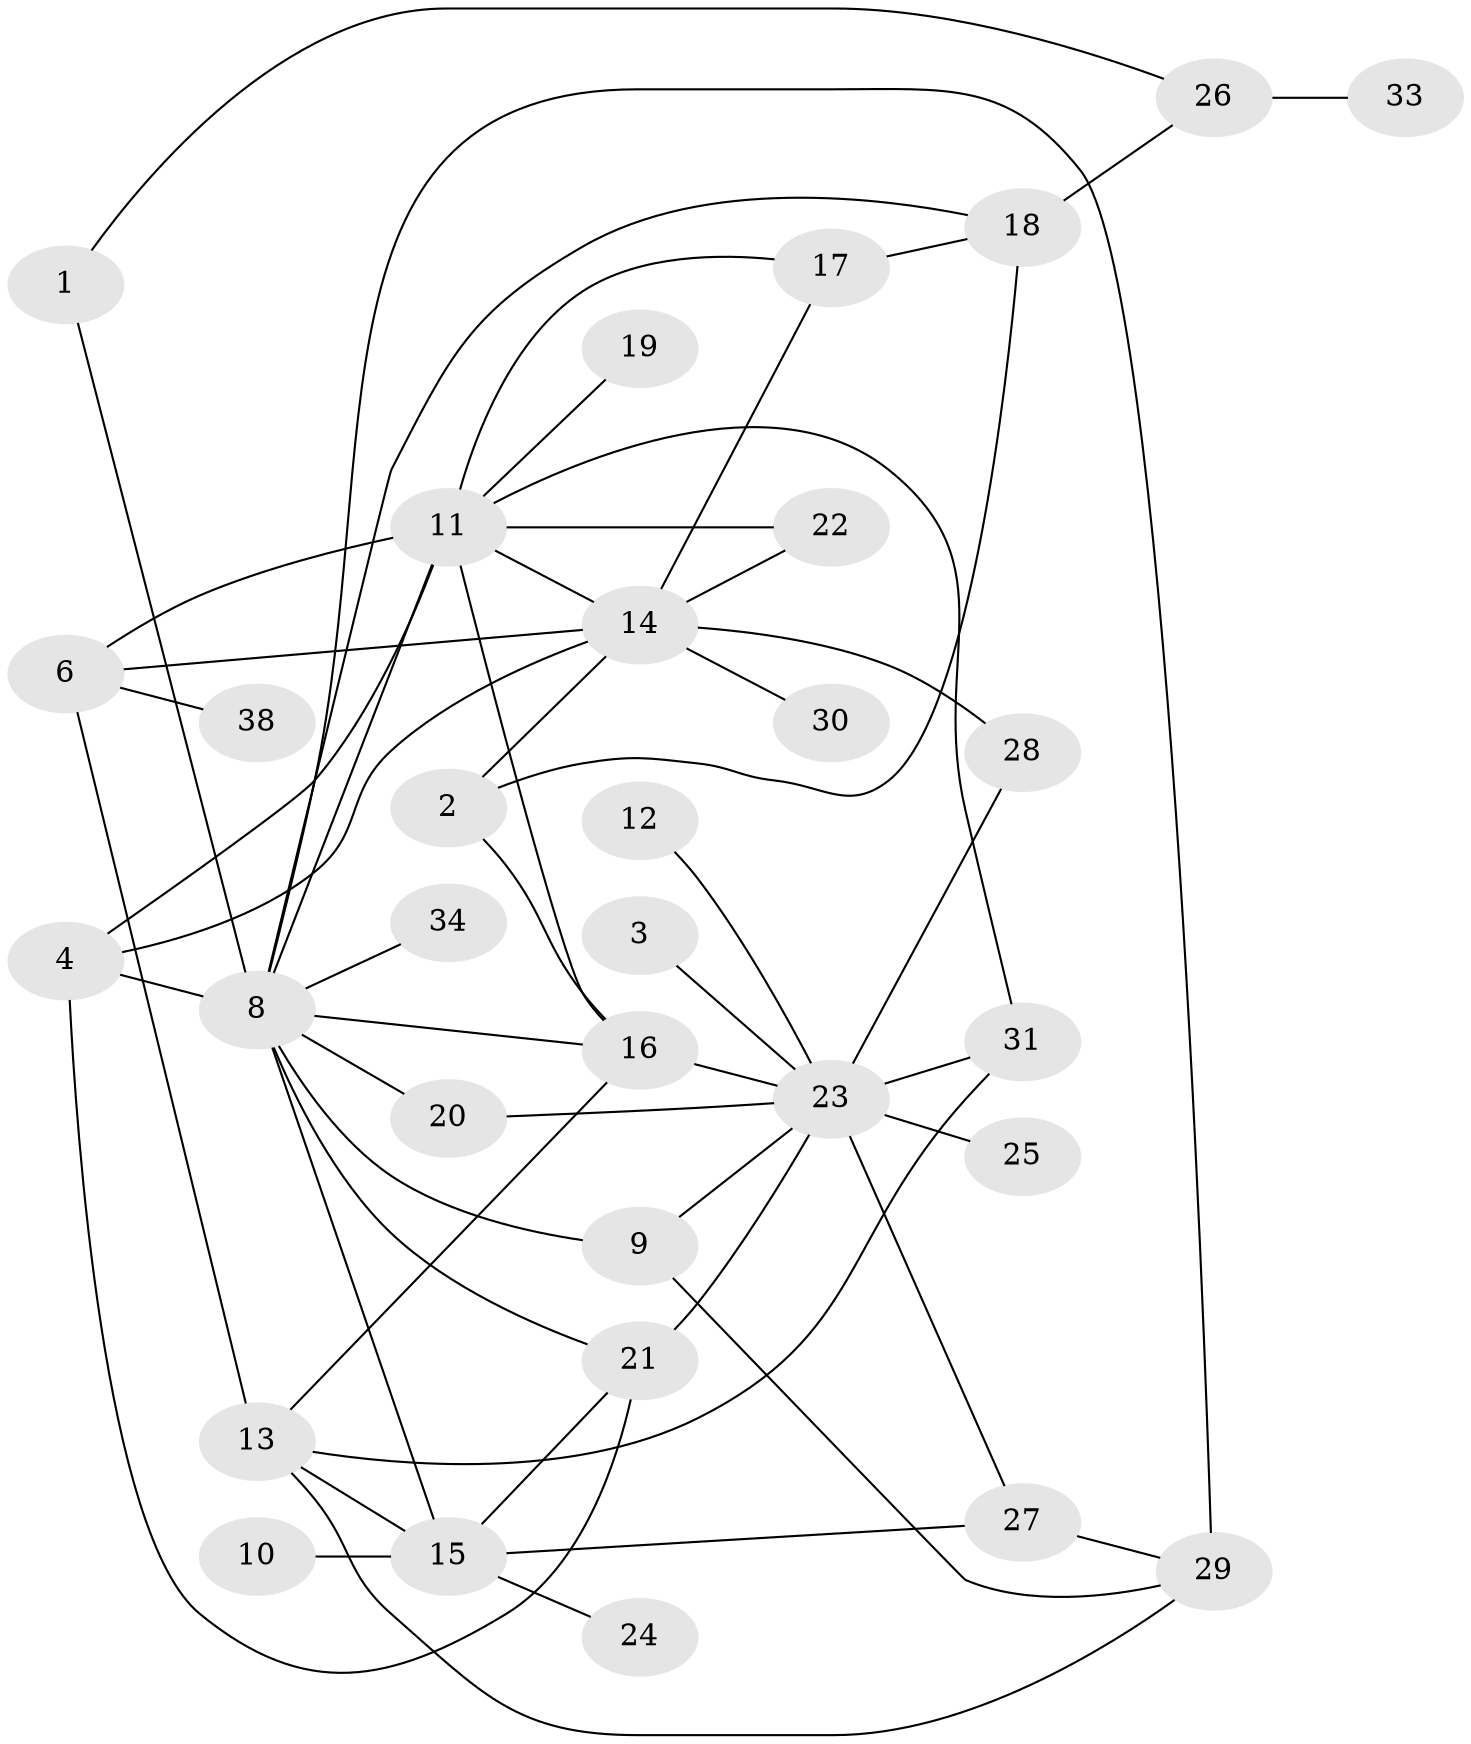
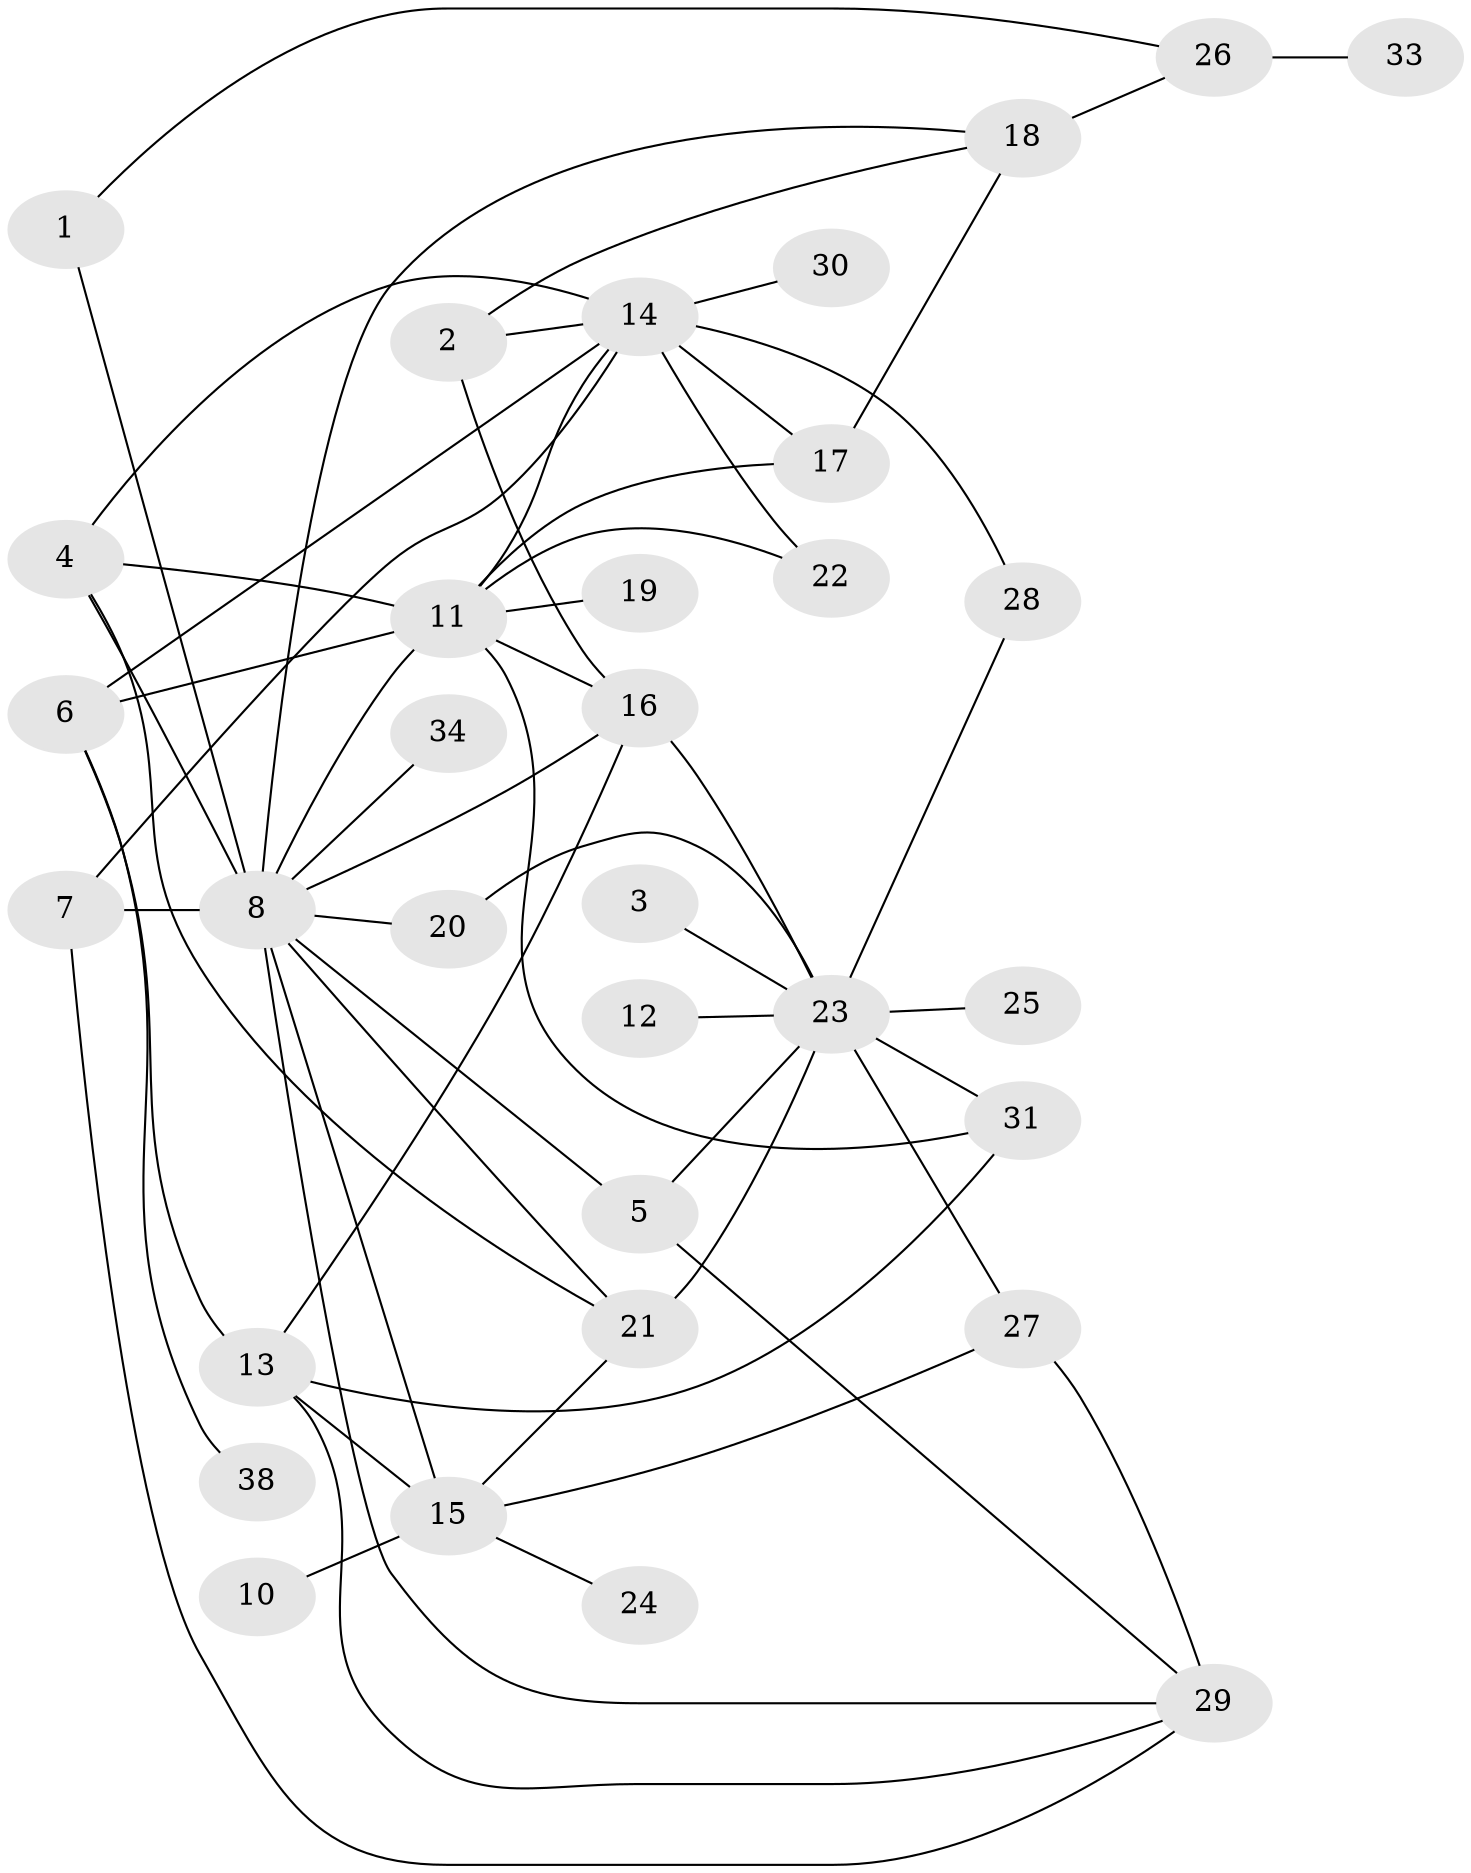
none -> (66, 910)
(640, 1246) -> (640, 1214)
